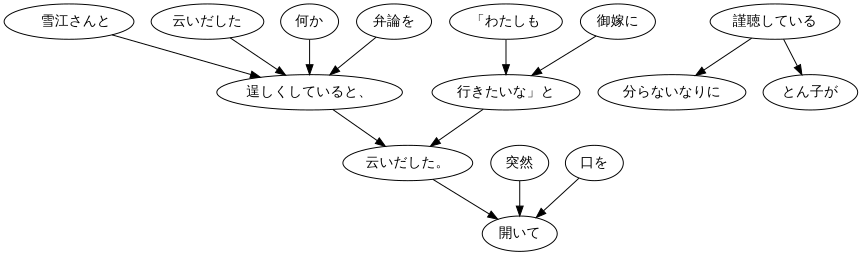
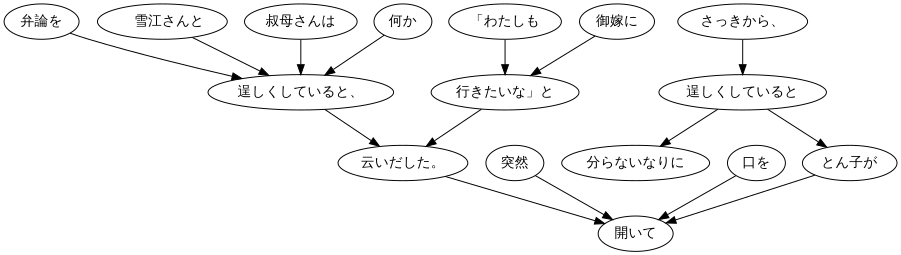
(207, 22) -> (301, 22)
none -> (743, 22)
(775, 22) -> (743, 92)
none -> (745, 198)
